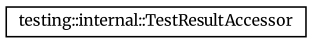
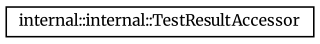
(156, 22) -> (160, 22)
